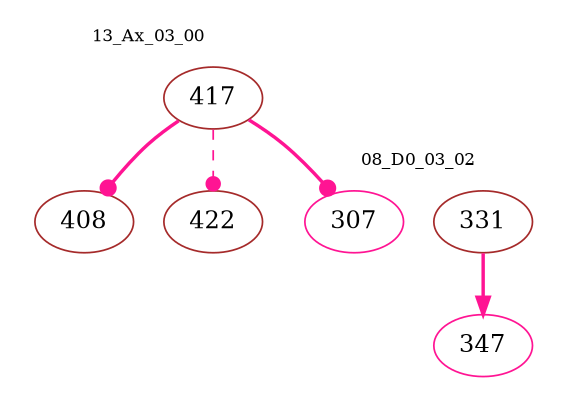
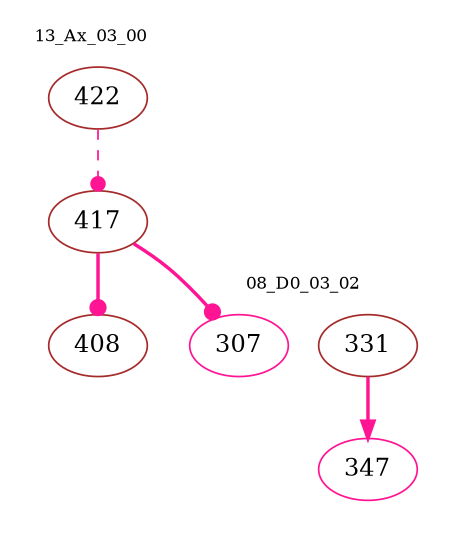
(213, 153) -> (98, 153)
